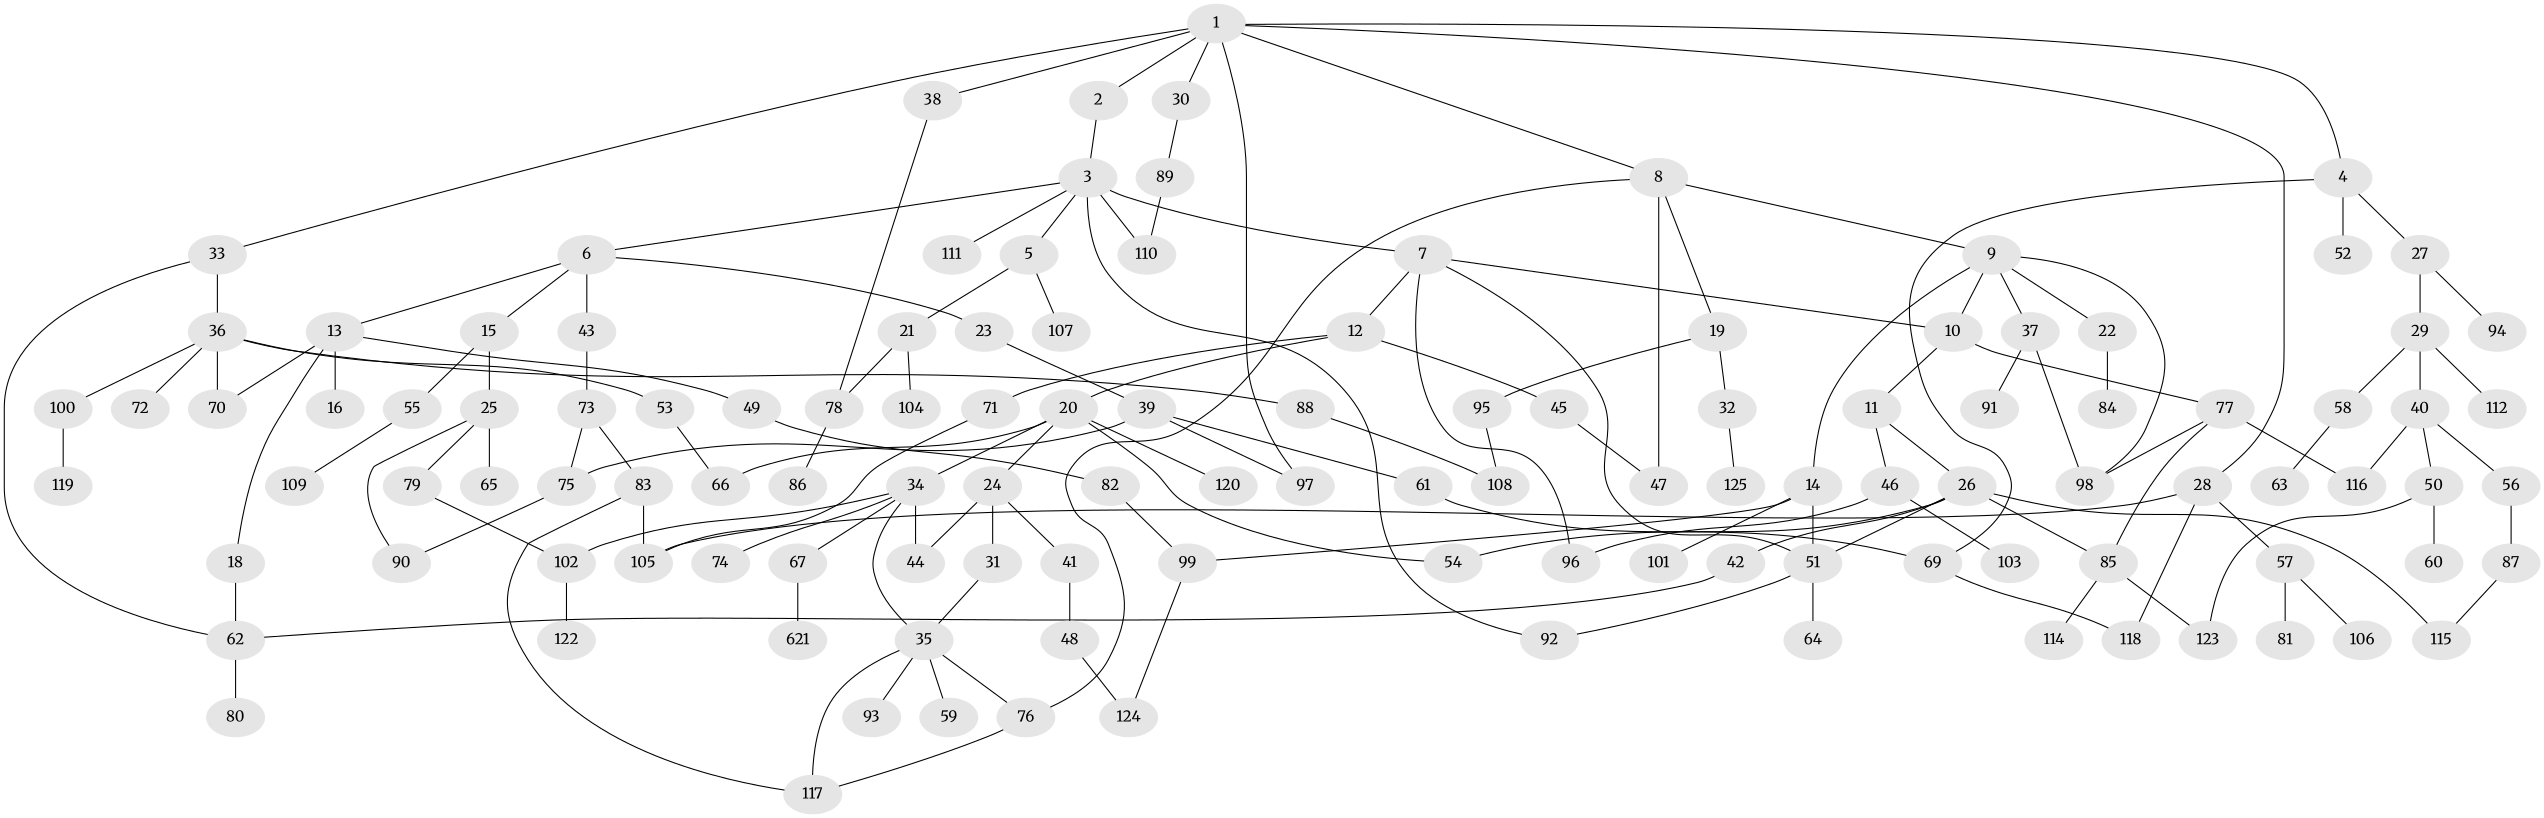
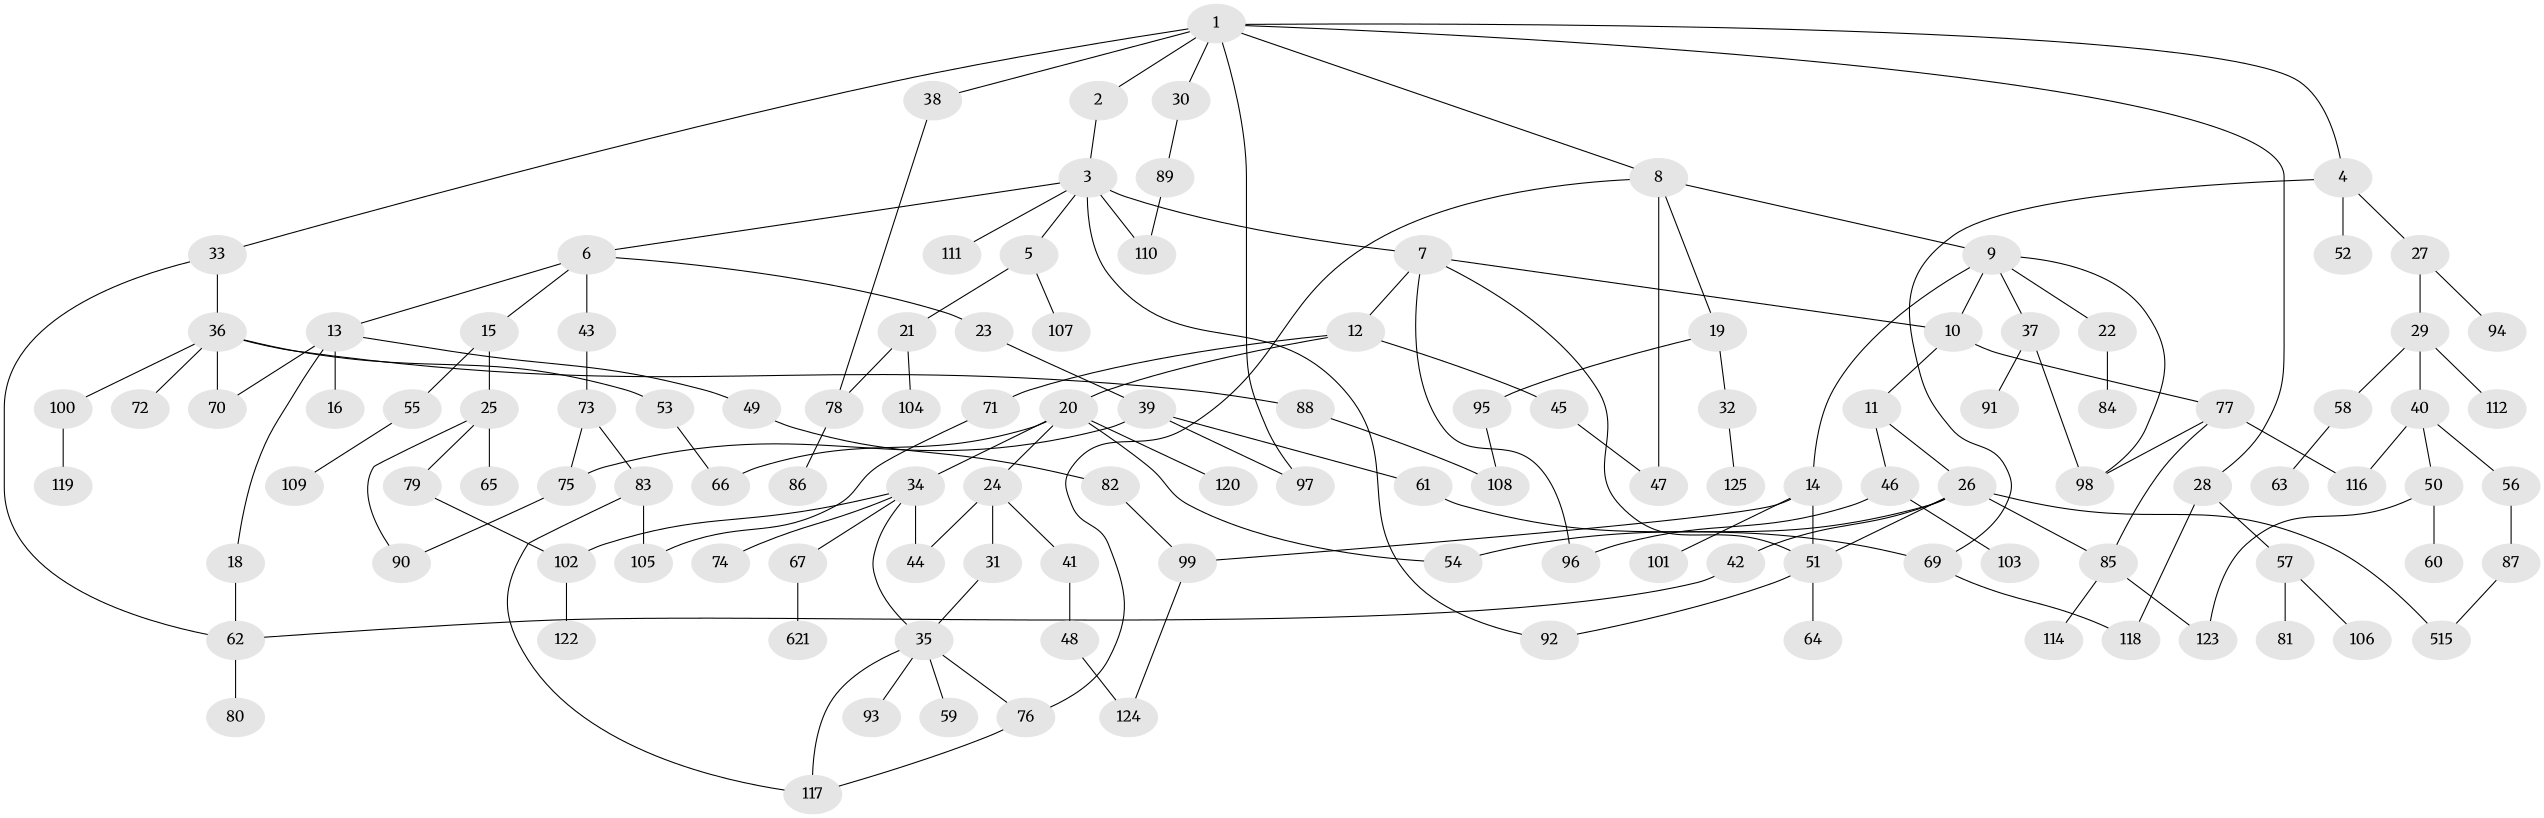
(1420, 512) -> none
(2442, 640) -> (2442, 640)
